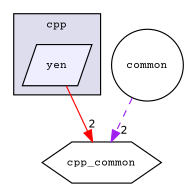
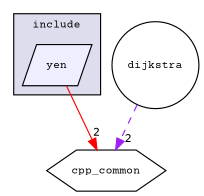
(57, 25) -> (57, 25)
(147, 65) -> (155, 65)
